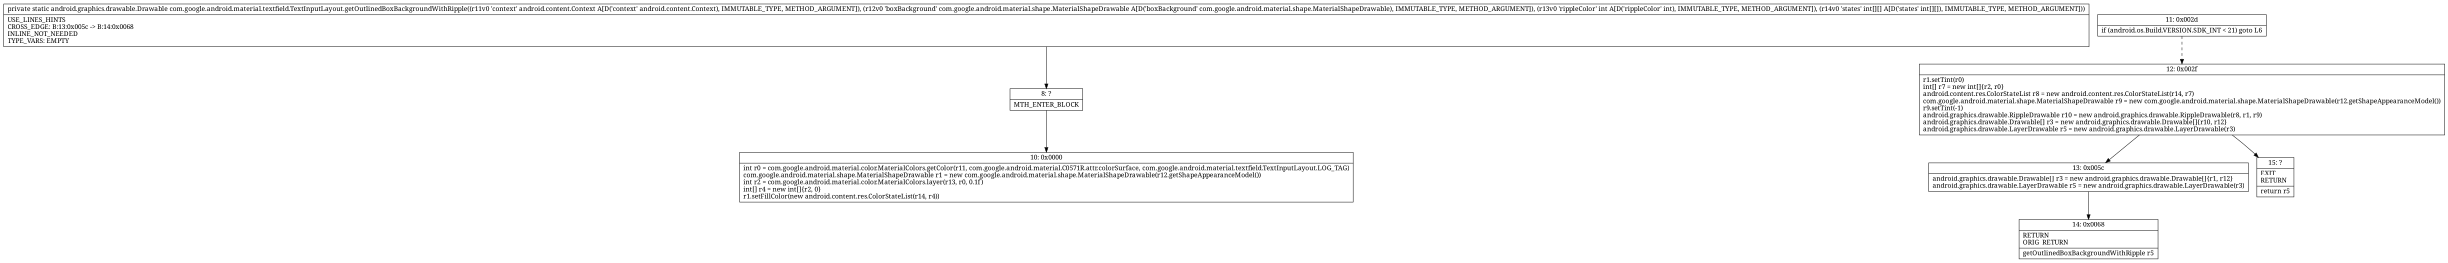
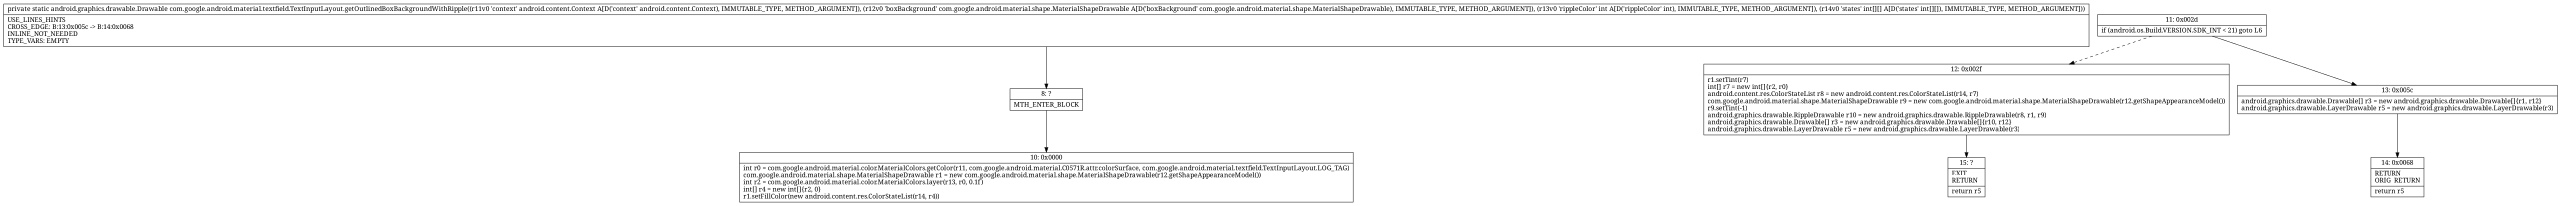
(1944, 80) -> (1728, 80)
(2124, 147) -> (2282, 60)
(2089, 253) -> (2389, 191)
